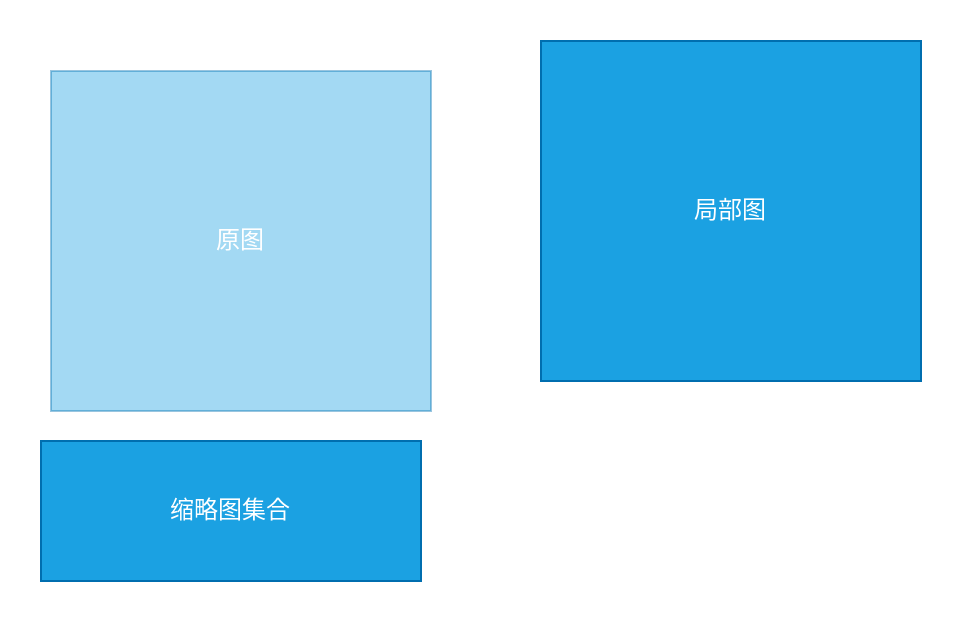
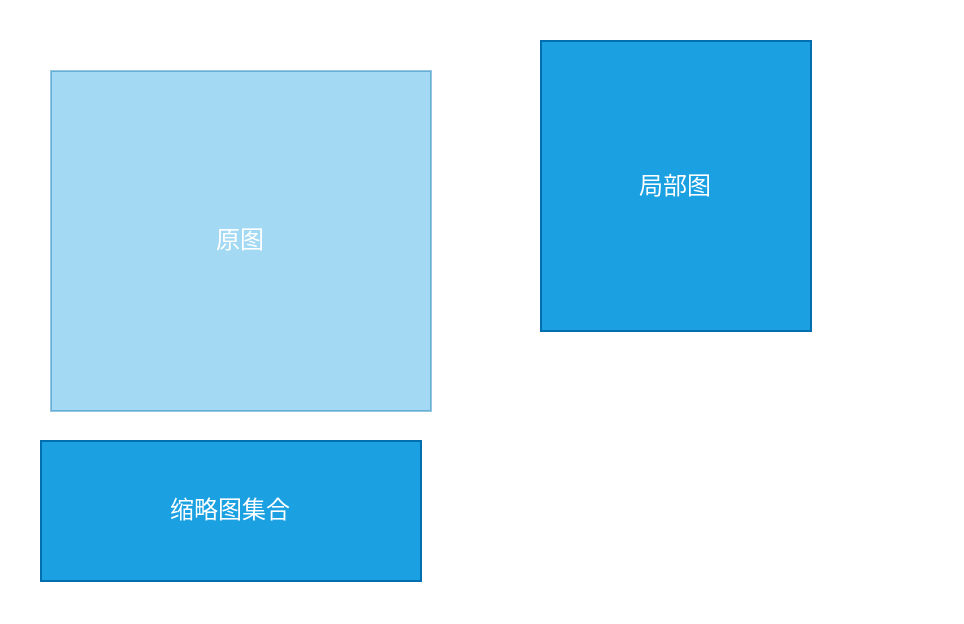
(731, 211) -> (676, 186)
